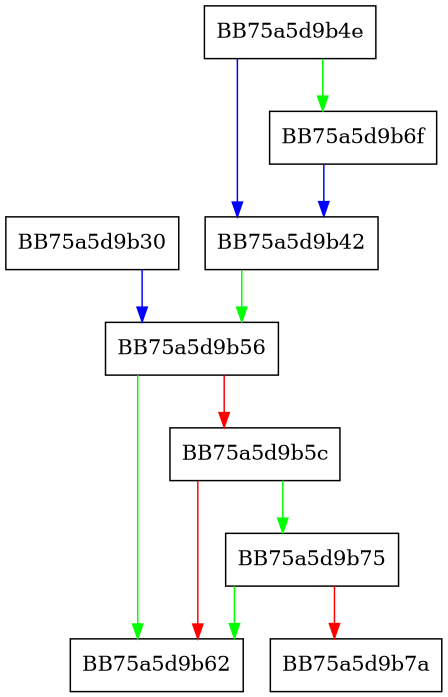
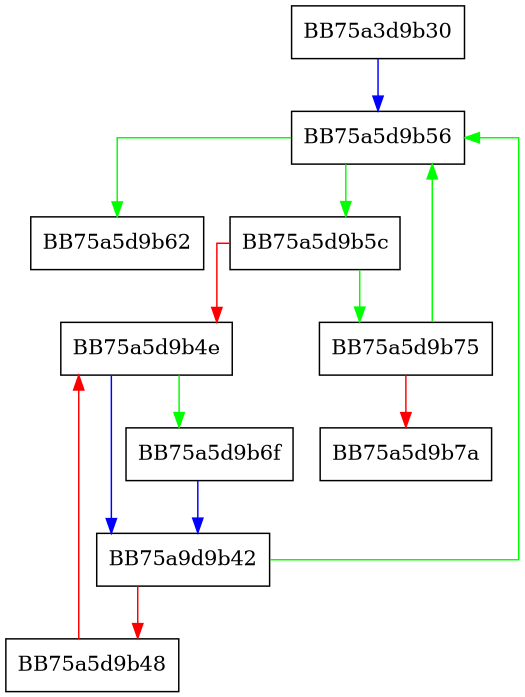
(92, 243) -> (378, 32)
(292, 243) -> (183, 560)
(224, 394) -> (346, 183)
(198, 553) -> (217, 269)
(234, 605) -> (432, 250)
none -> (92, 665)
